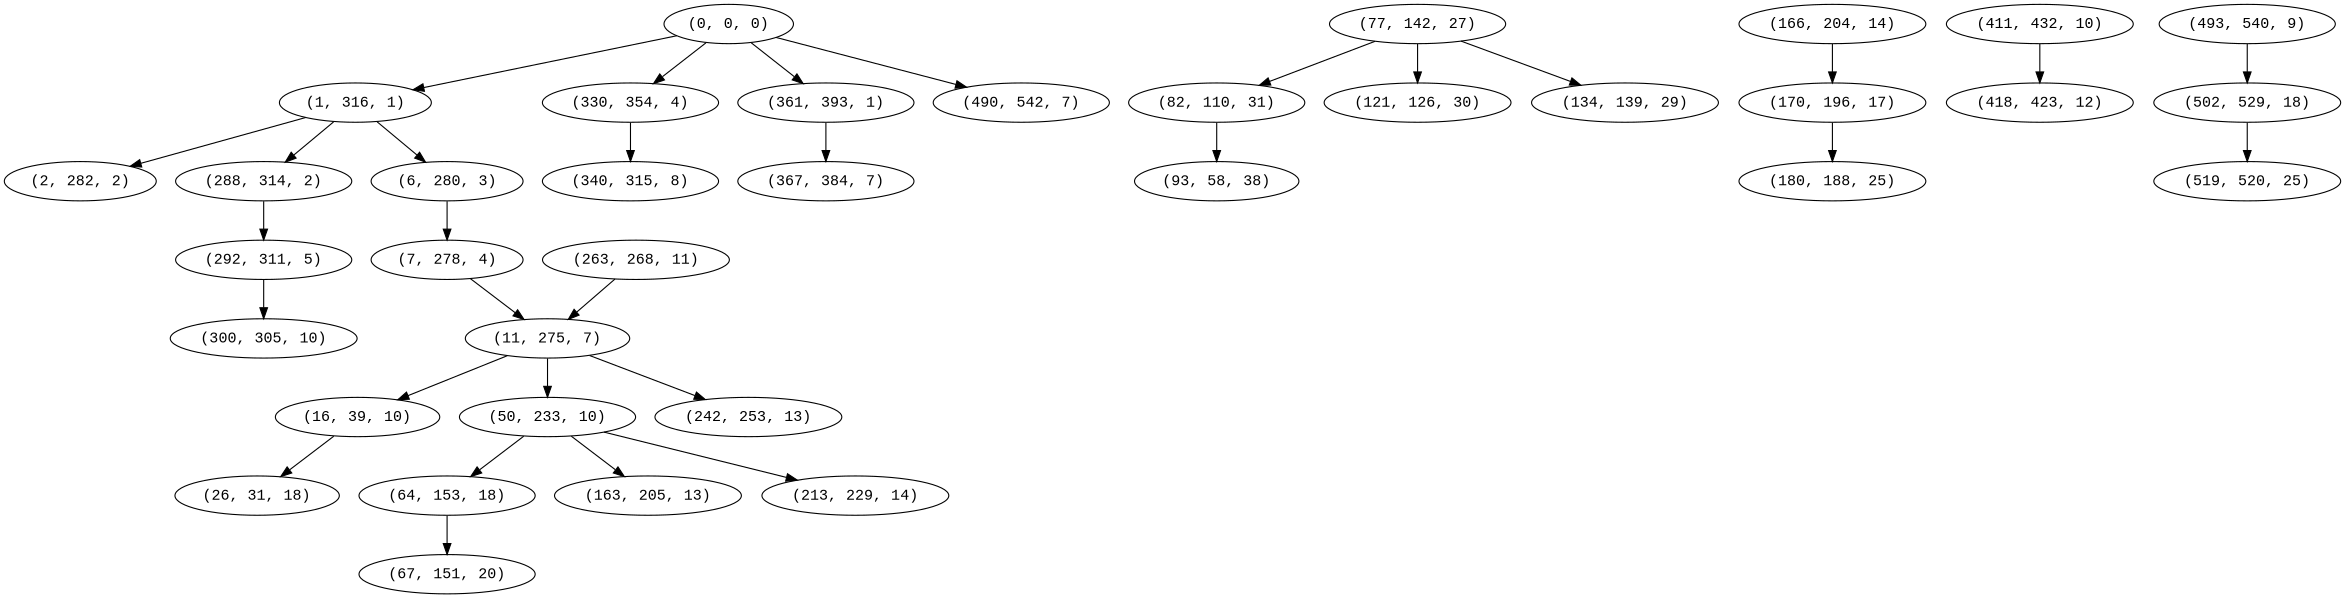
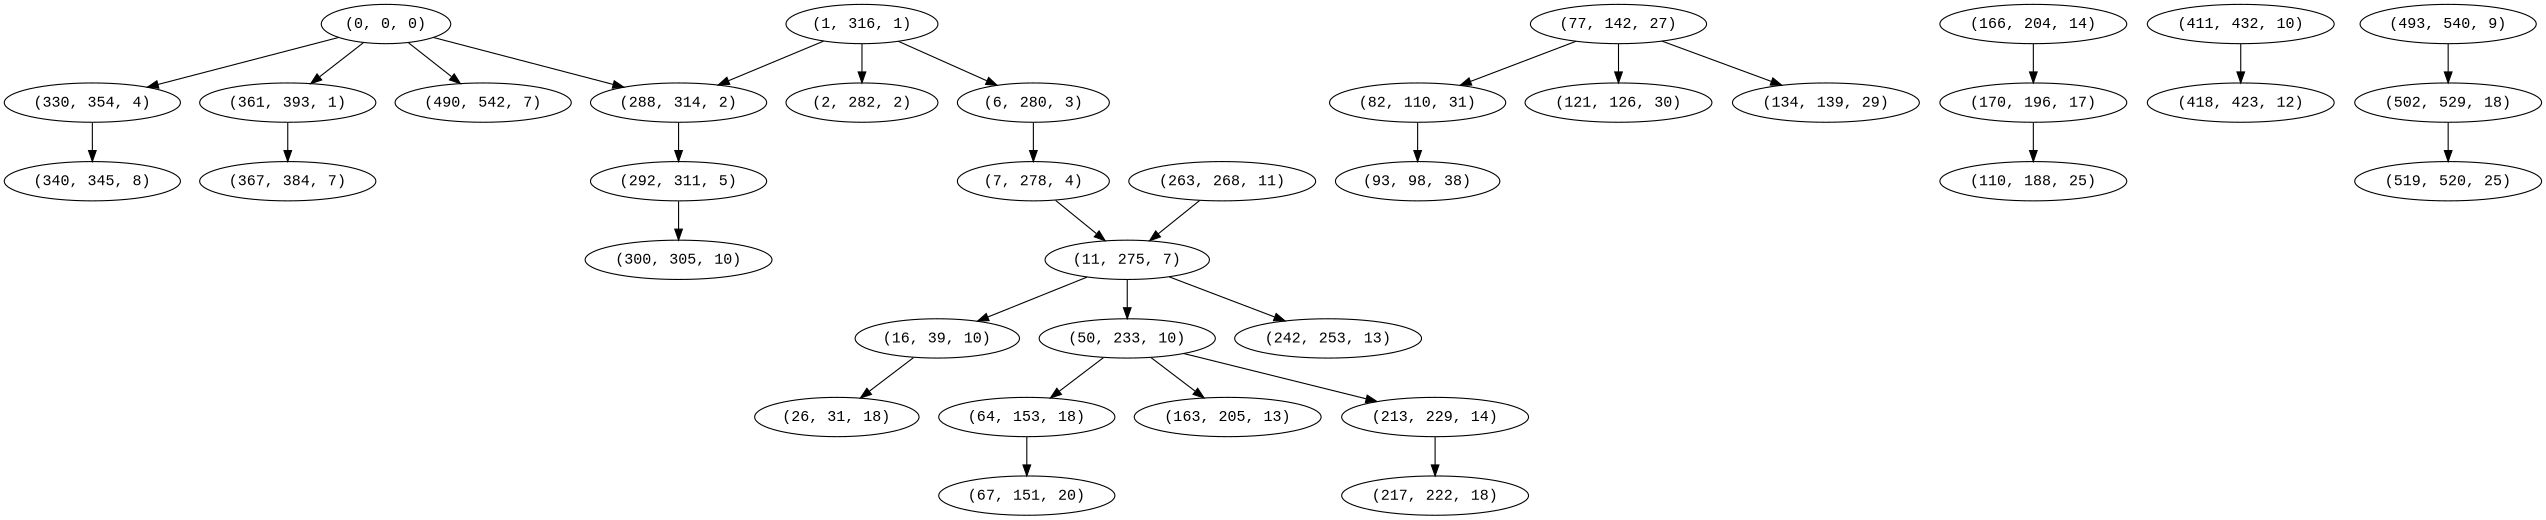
(550, 62) -> (523, 61)
(630, 181) -> (92, 181)
(1217, 181) -> (1418, 181)
(1832, 181) -> (2033, 181)
none -> (1435, 496)
